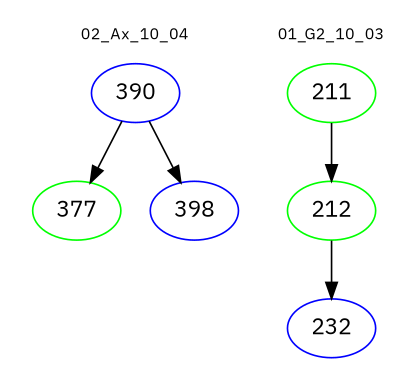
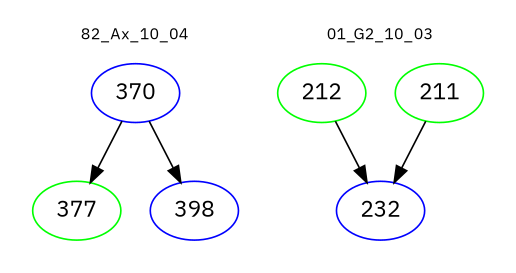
(136, 35) -> (136, 35)
(136, 93) -> (136, 93)
(332, 144) -> (414, 145)
